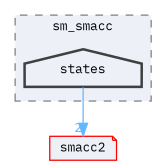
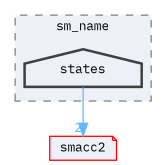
(83, 27) -> (83, 27)
